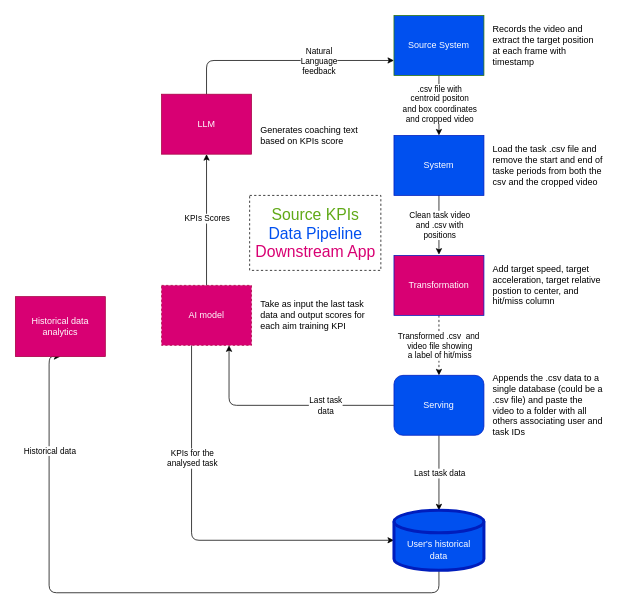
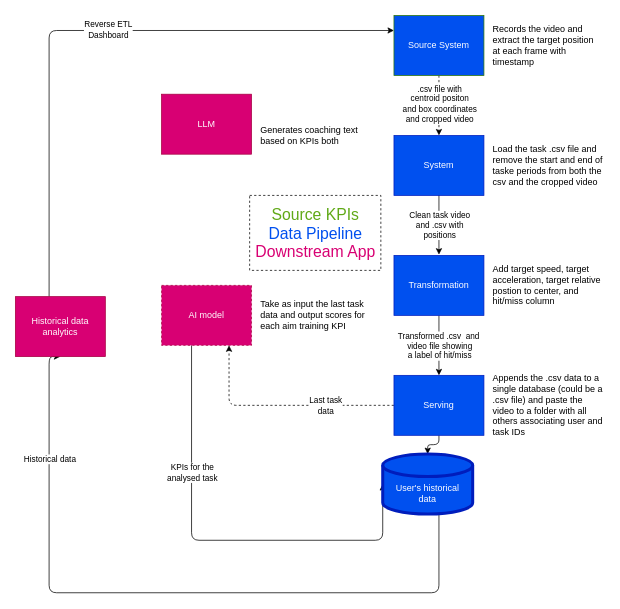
none -> (257, 30)
(283, 60) -> none
(439, 80) -> (439, 80)
(316, 135) -> (316, 135)
(207, 222) -> none
(439, 285) -> (439, 285)
(439, 315) -> (439, 315)
(244, 405) -> (244, 405)
(439, 405) -> (439, 405)
(439, 540) -> (428, 484)
